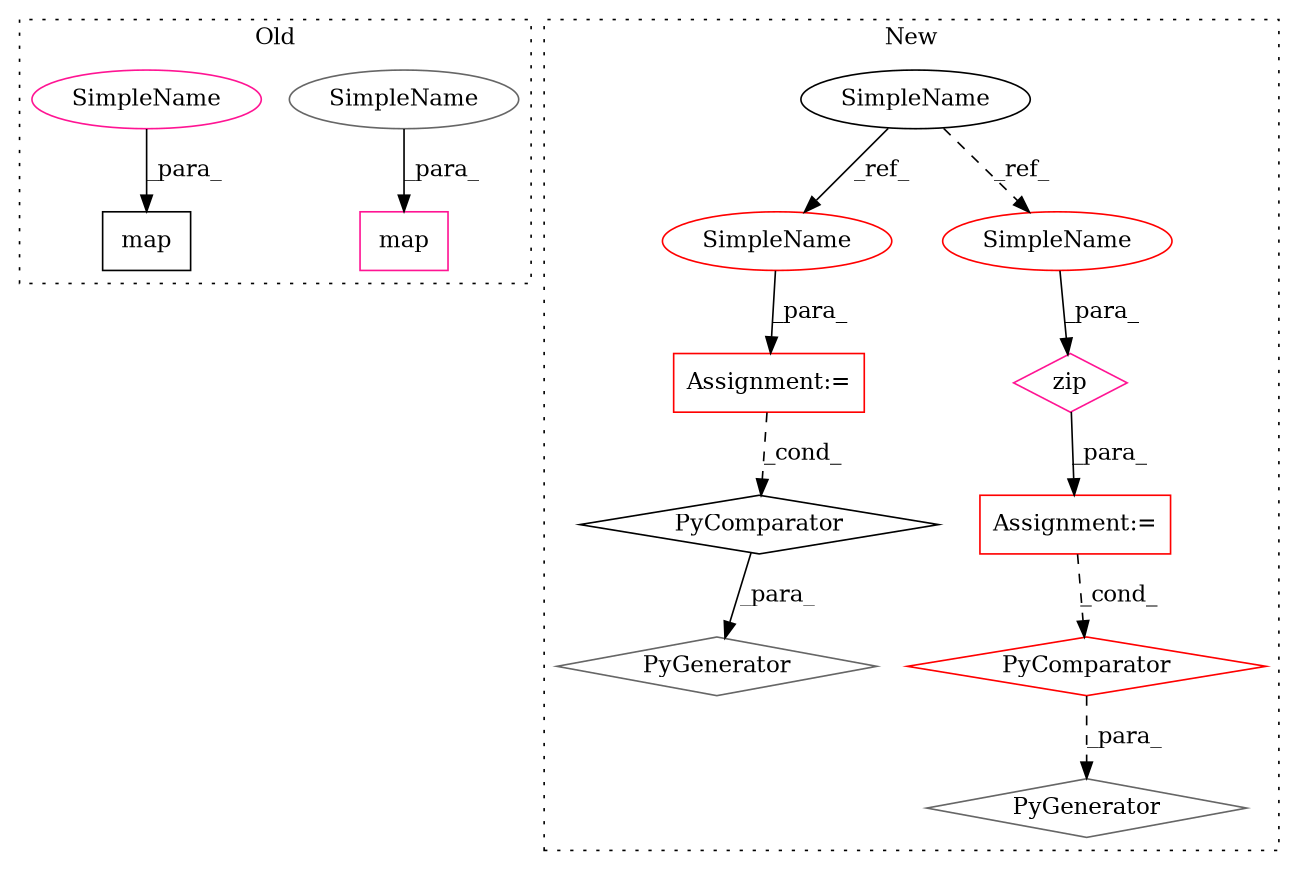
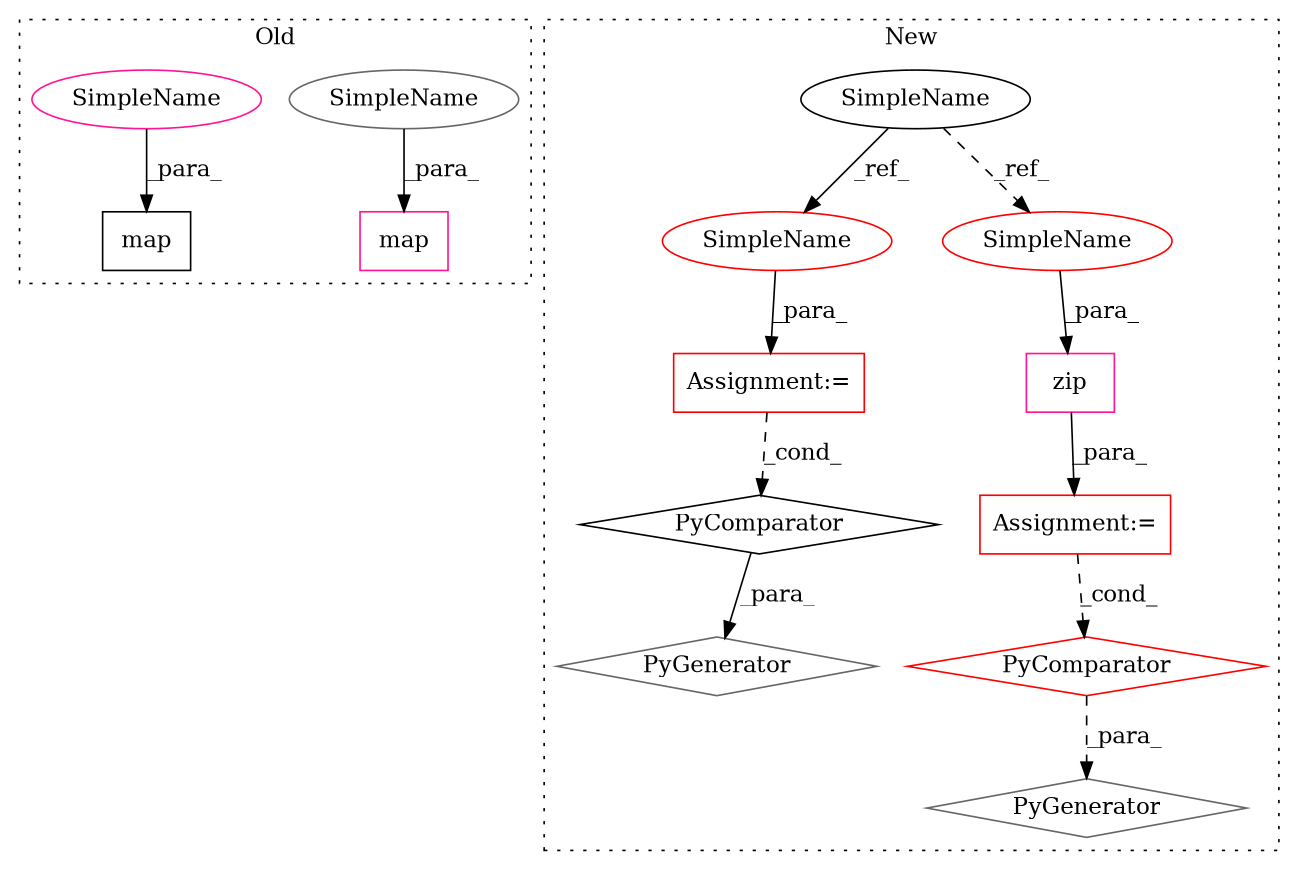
(1070, 383) -> (1070, 383)
